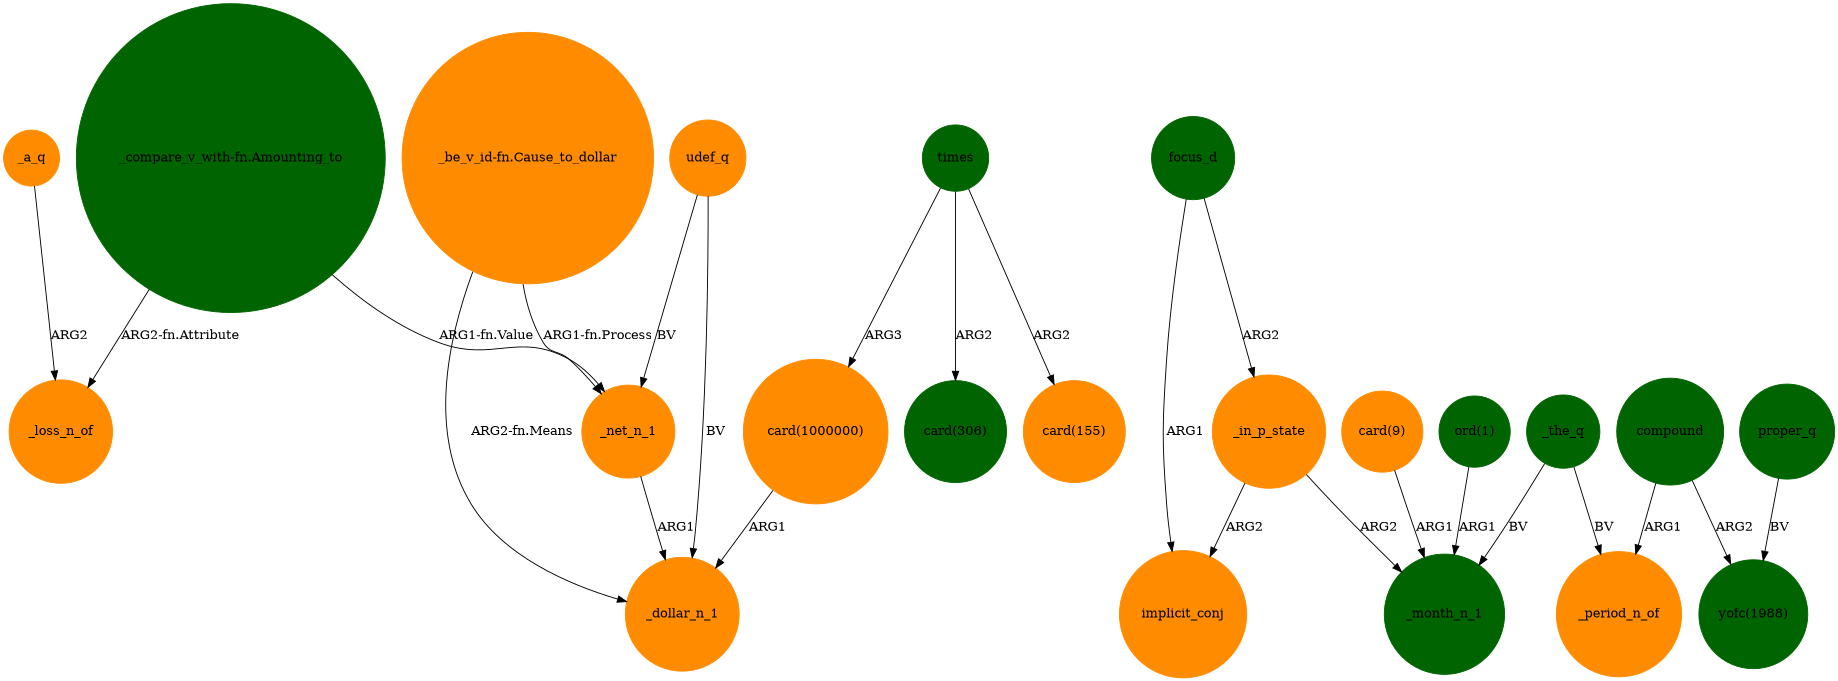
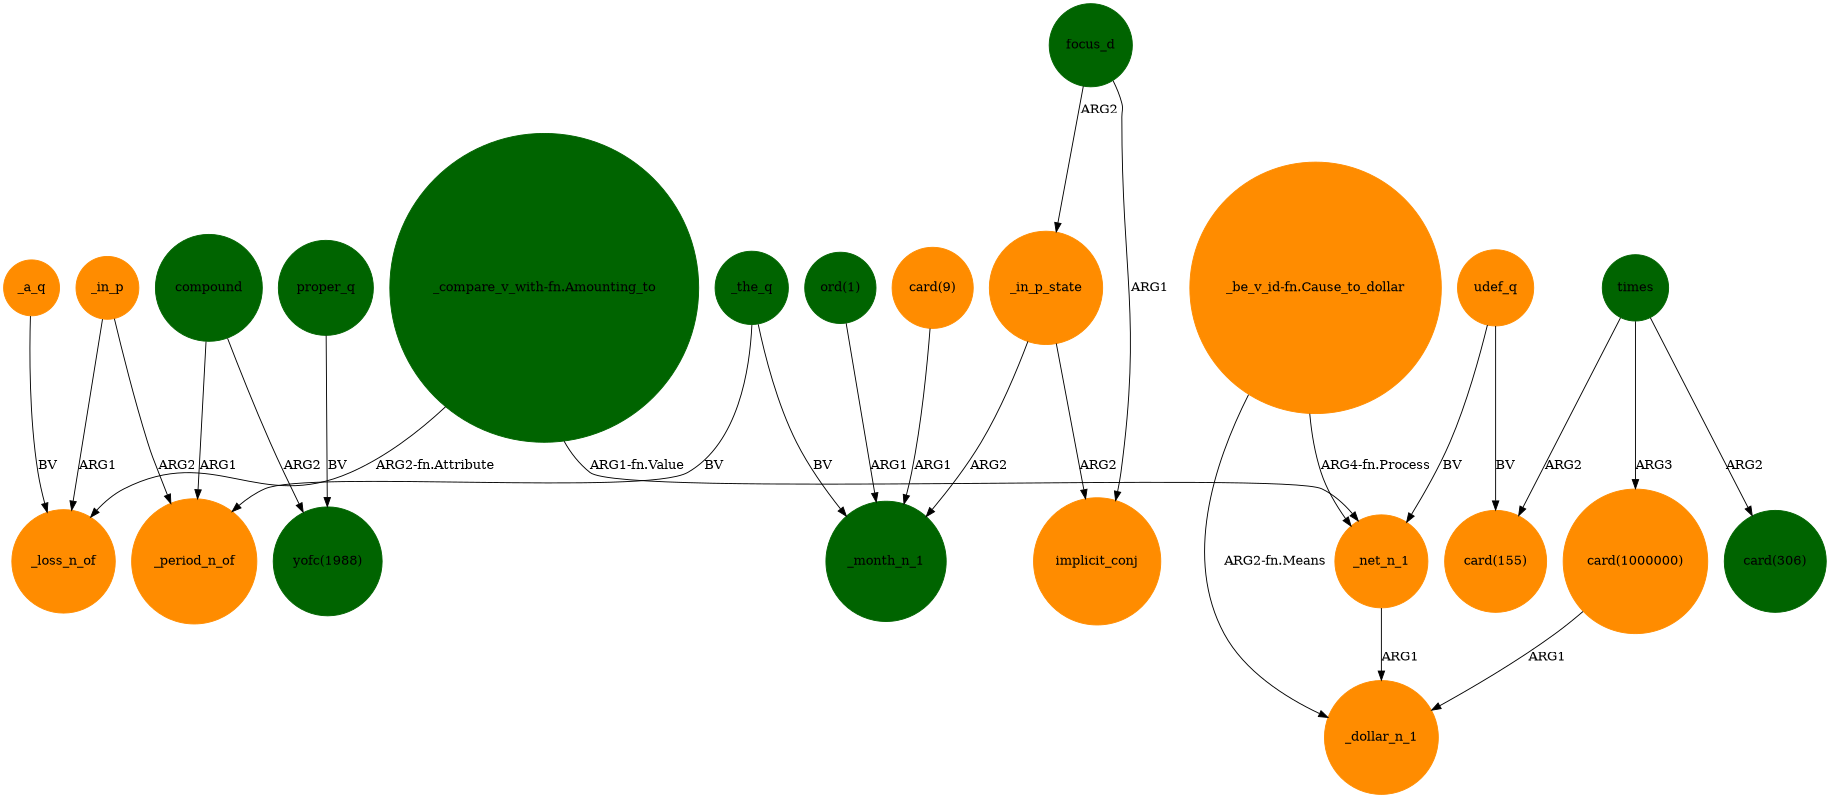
none -> (107, 288)
(69, 336) -> (48, 466)
(598, 336) -> (1376, 466)
(705, 372) -> (1496, 413)
